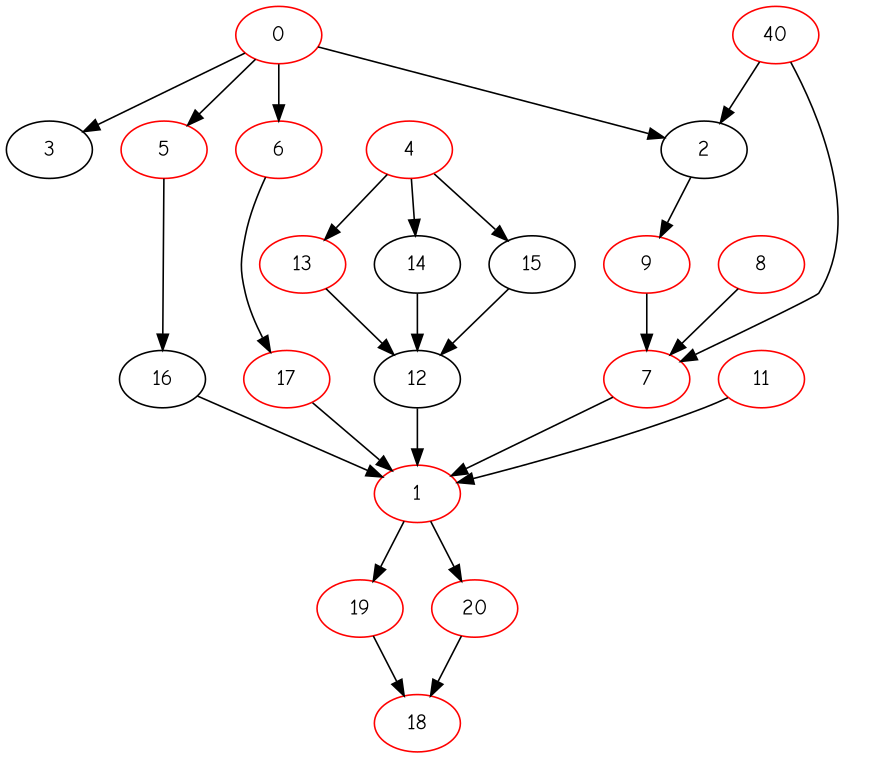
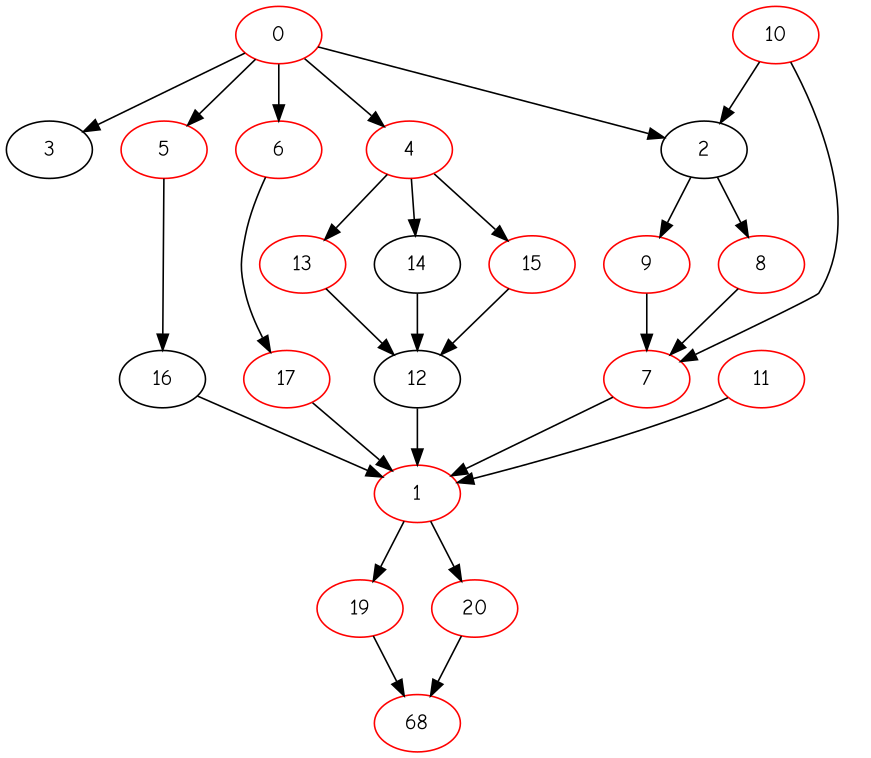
(776, 35) -> (776, 35)
none -> (338, 87)
none -> (729, 200)
(532, 264) -> (532, 264)
(417, 723) -> (417, 723)
